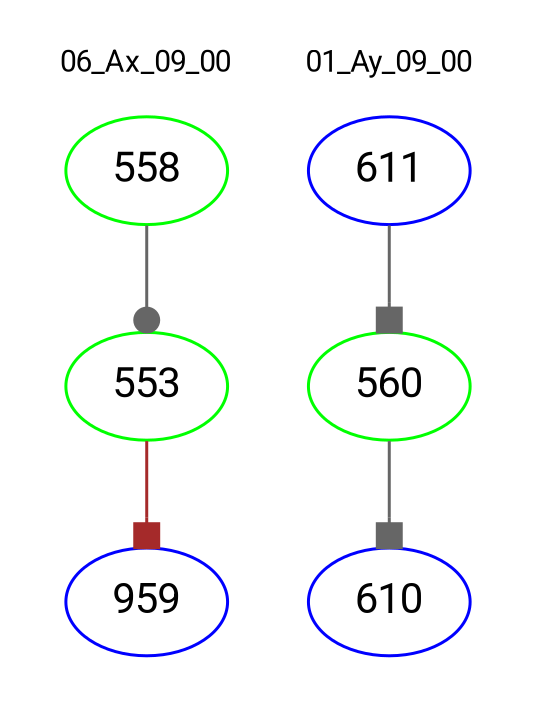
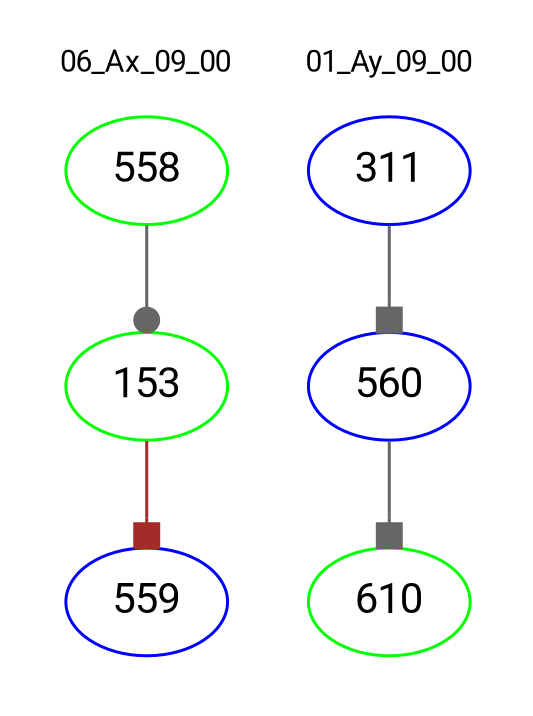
(389, 171) -> (389, 171)
(147, 386) -> (147, 386)
(389, 386) -> (389, 386)
(147, 602) -> (147, 602)
(389, 602) -> (389, 602)
